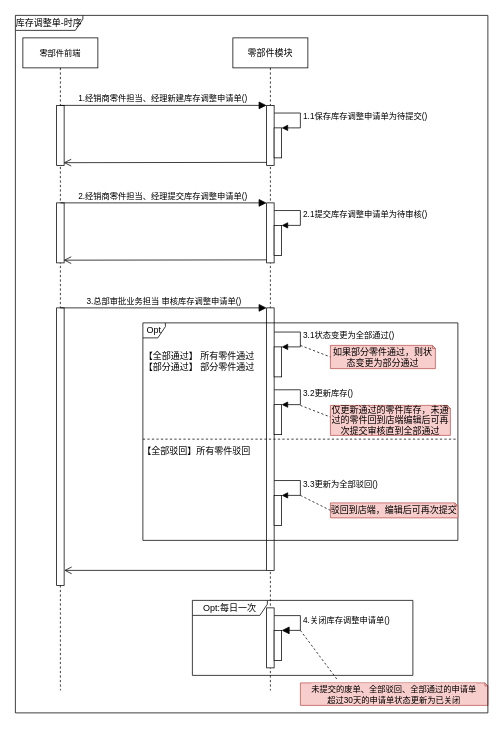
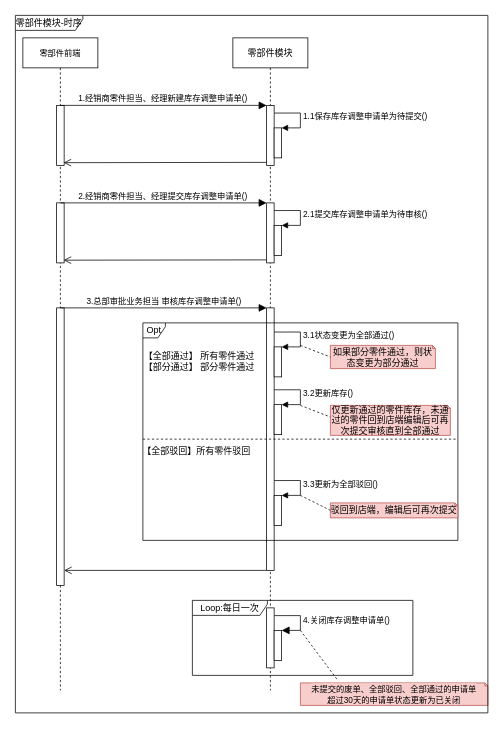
(49, 23) -> (49, 23)
(230, 608) -> (230, 608)
